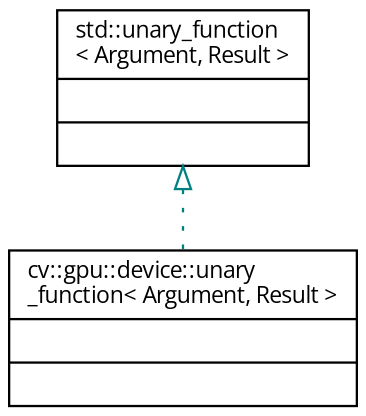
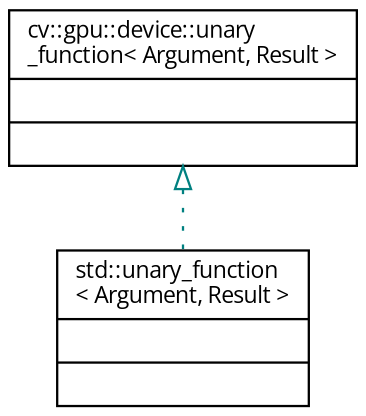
(183, 220) -> (183, 220)
